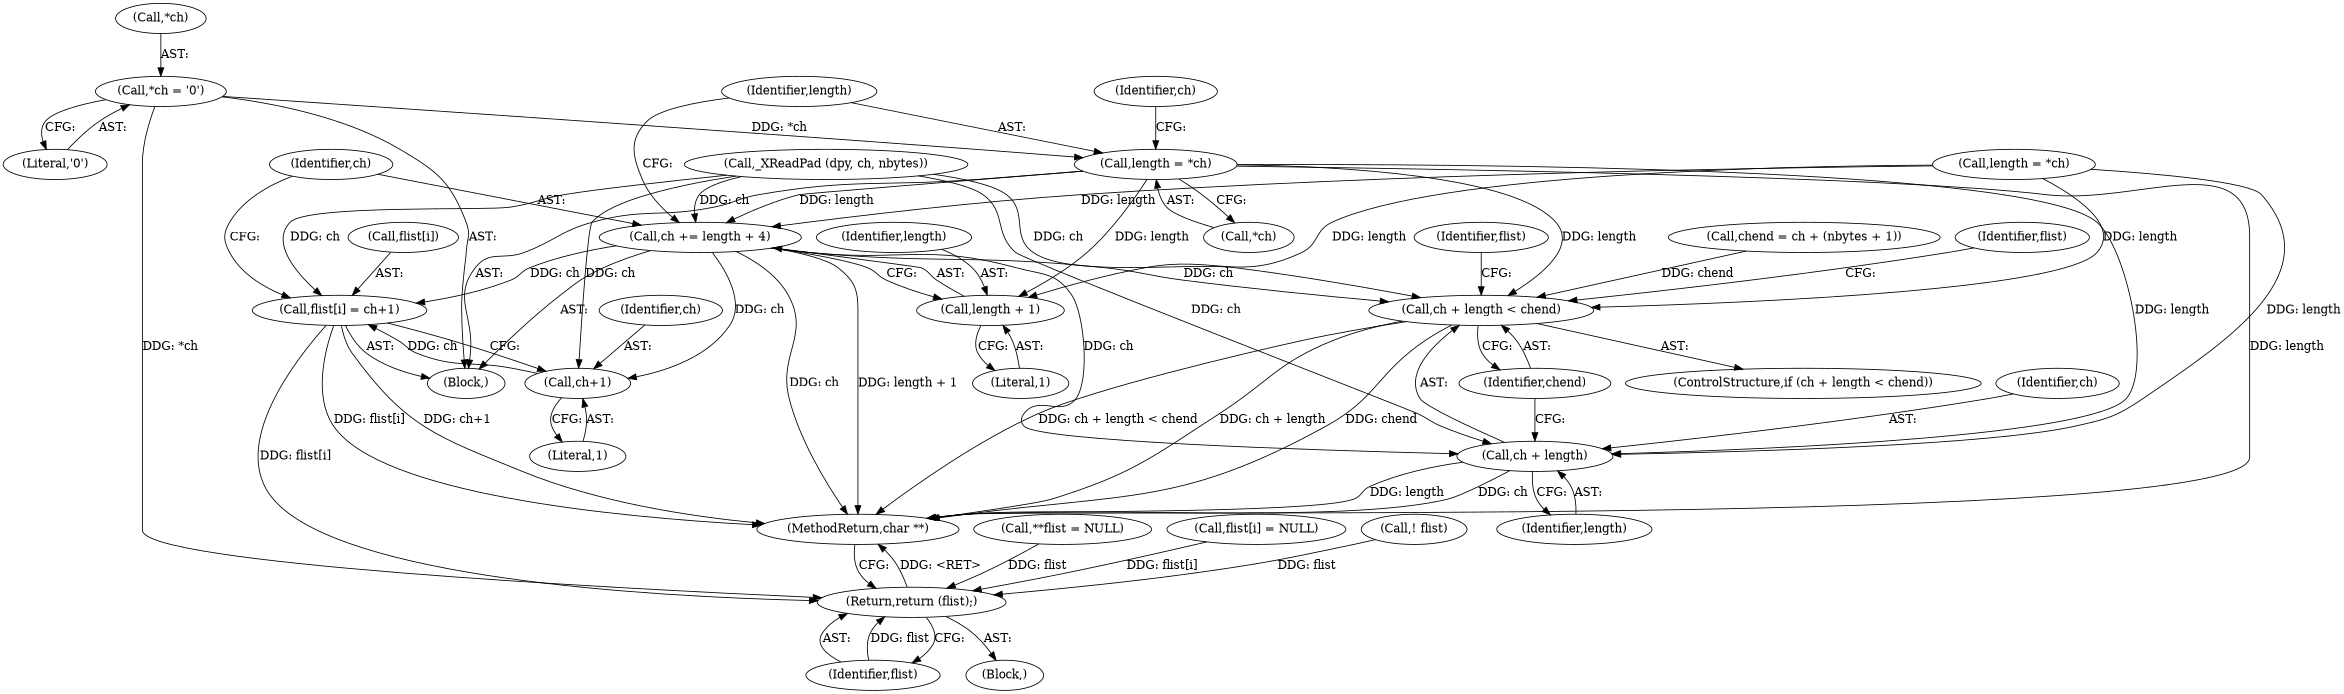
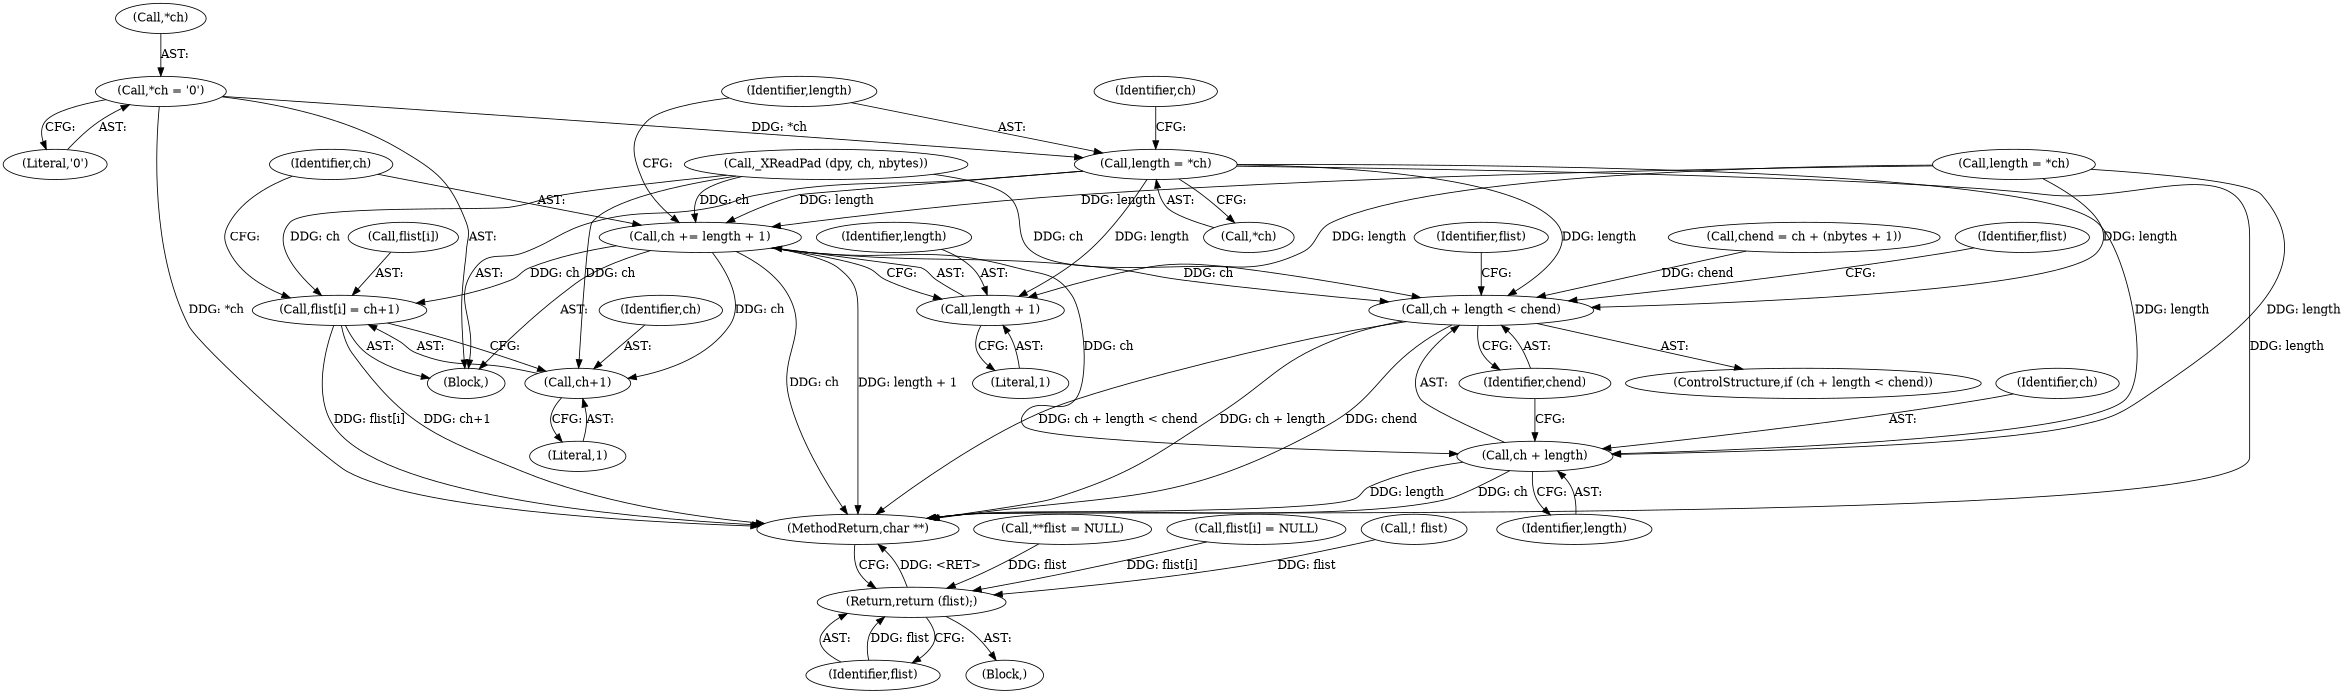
(700, 237) -> (700, 237)
(1186, 322) -> none
(433, 347) -> (433, 347)
(264, 559) -> (335, 463)
(436, 566) -> none
